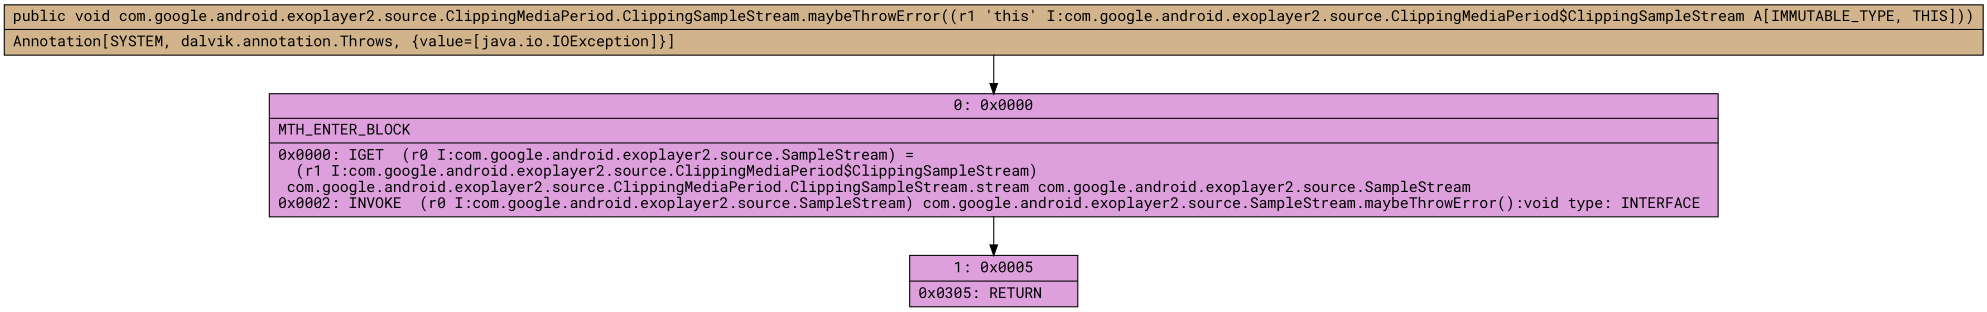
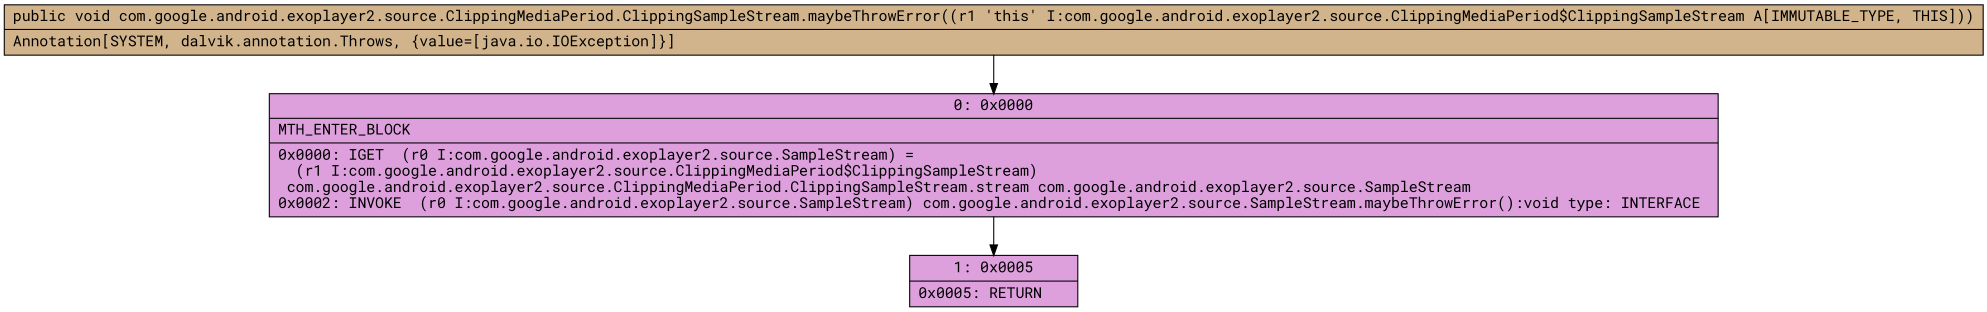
(994, 293) -> (994, 293)
